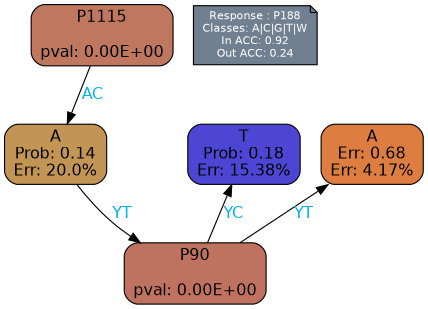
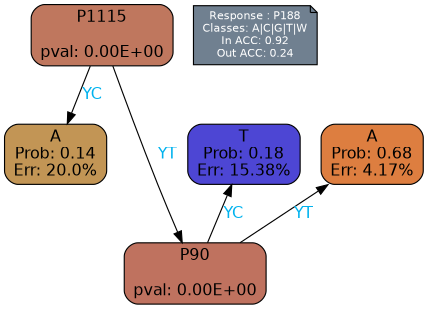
(92, 95) -> (92, 95)
(372, 154) -> (372, 154)
(102, 213) -> (144, 150)
